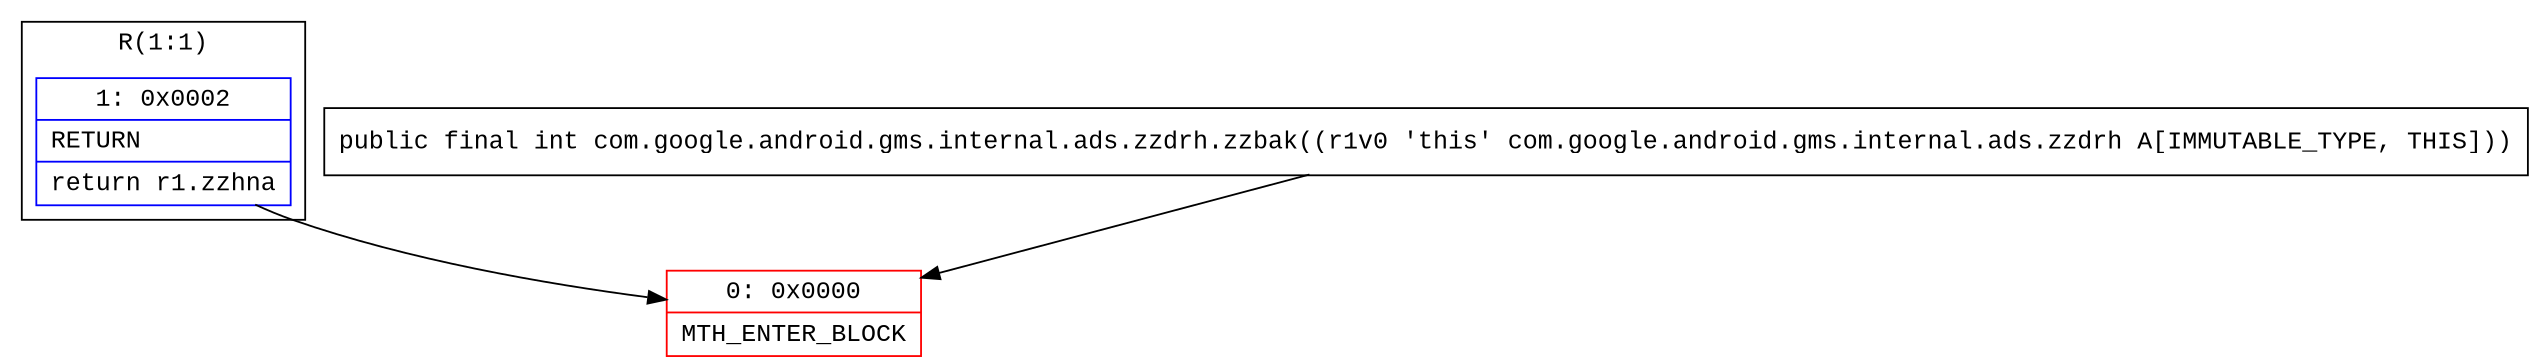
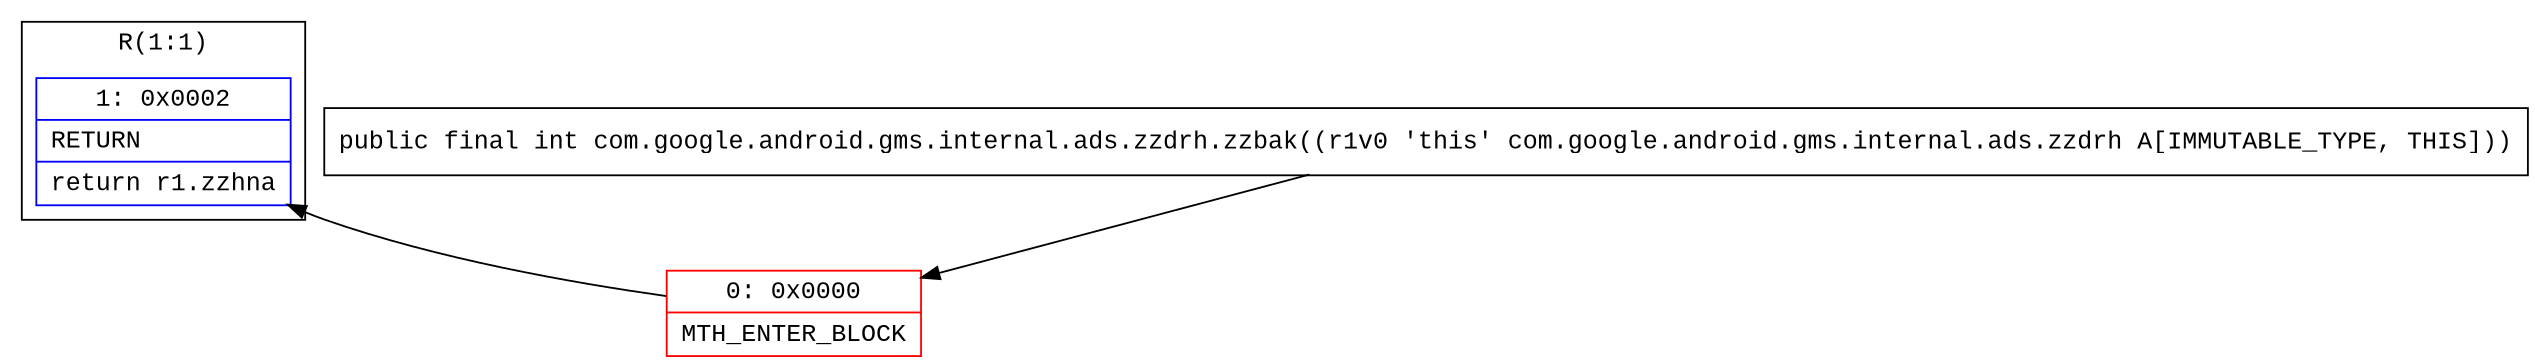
(448, 263) -> (483, 263)
